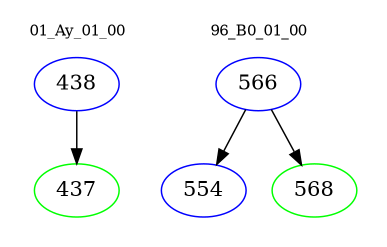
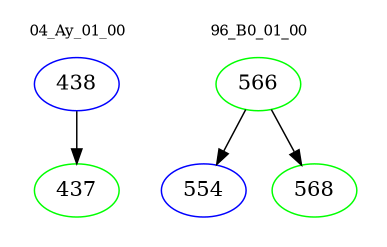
(78, 32) -> (78, 32)
(258, 84) -> (258, 84)
